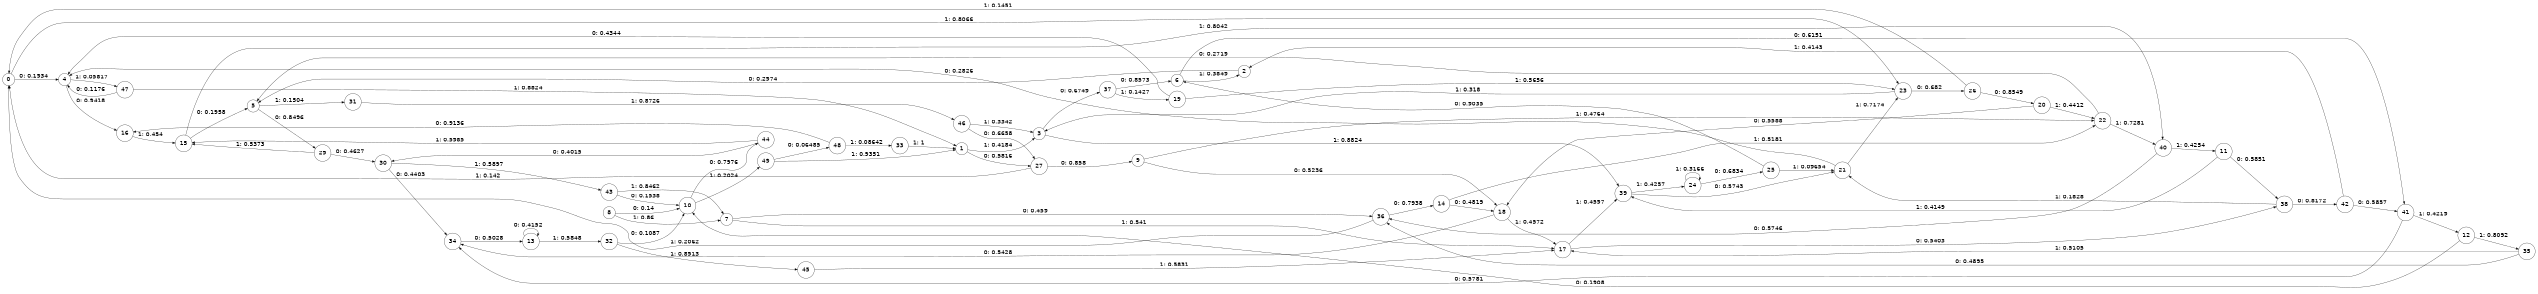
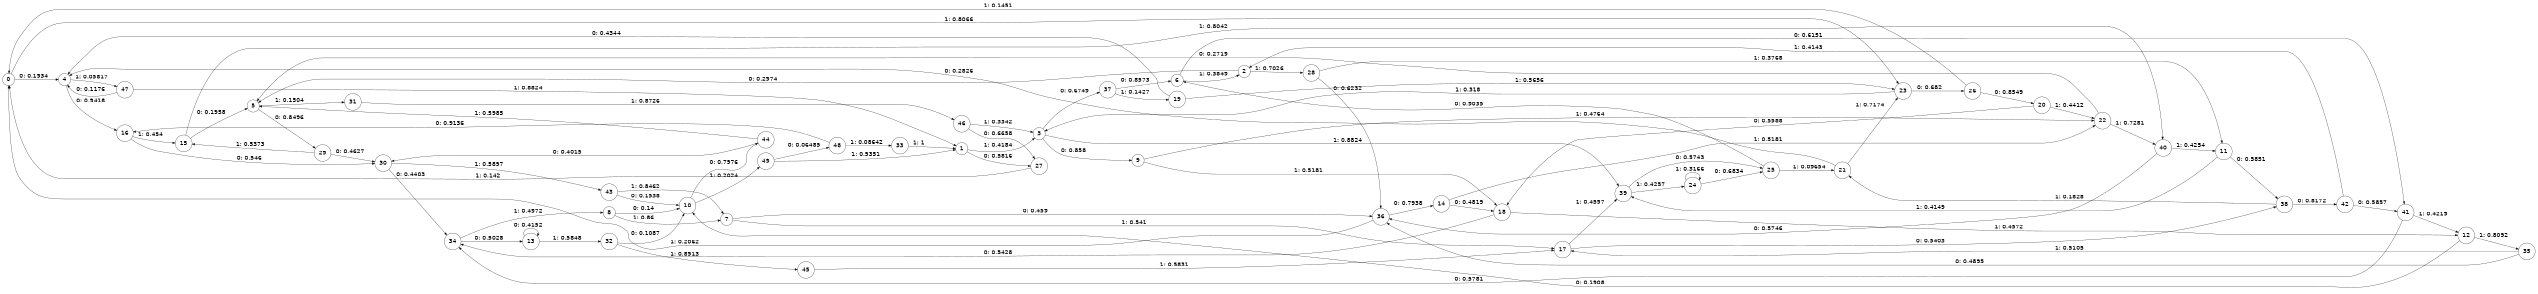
none -> (1311, 73)
(476, 144) -> (510, 119)
none -> (250, 162)
(1089, 167) -> (1083, 158)
(1311, 171) -> (1311, 171)
(1733, 193) -> (1692, 162)
none -> (529, 217)
(1530, 233) -> (1983, 230)
